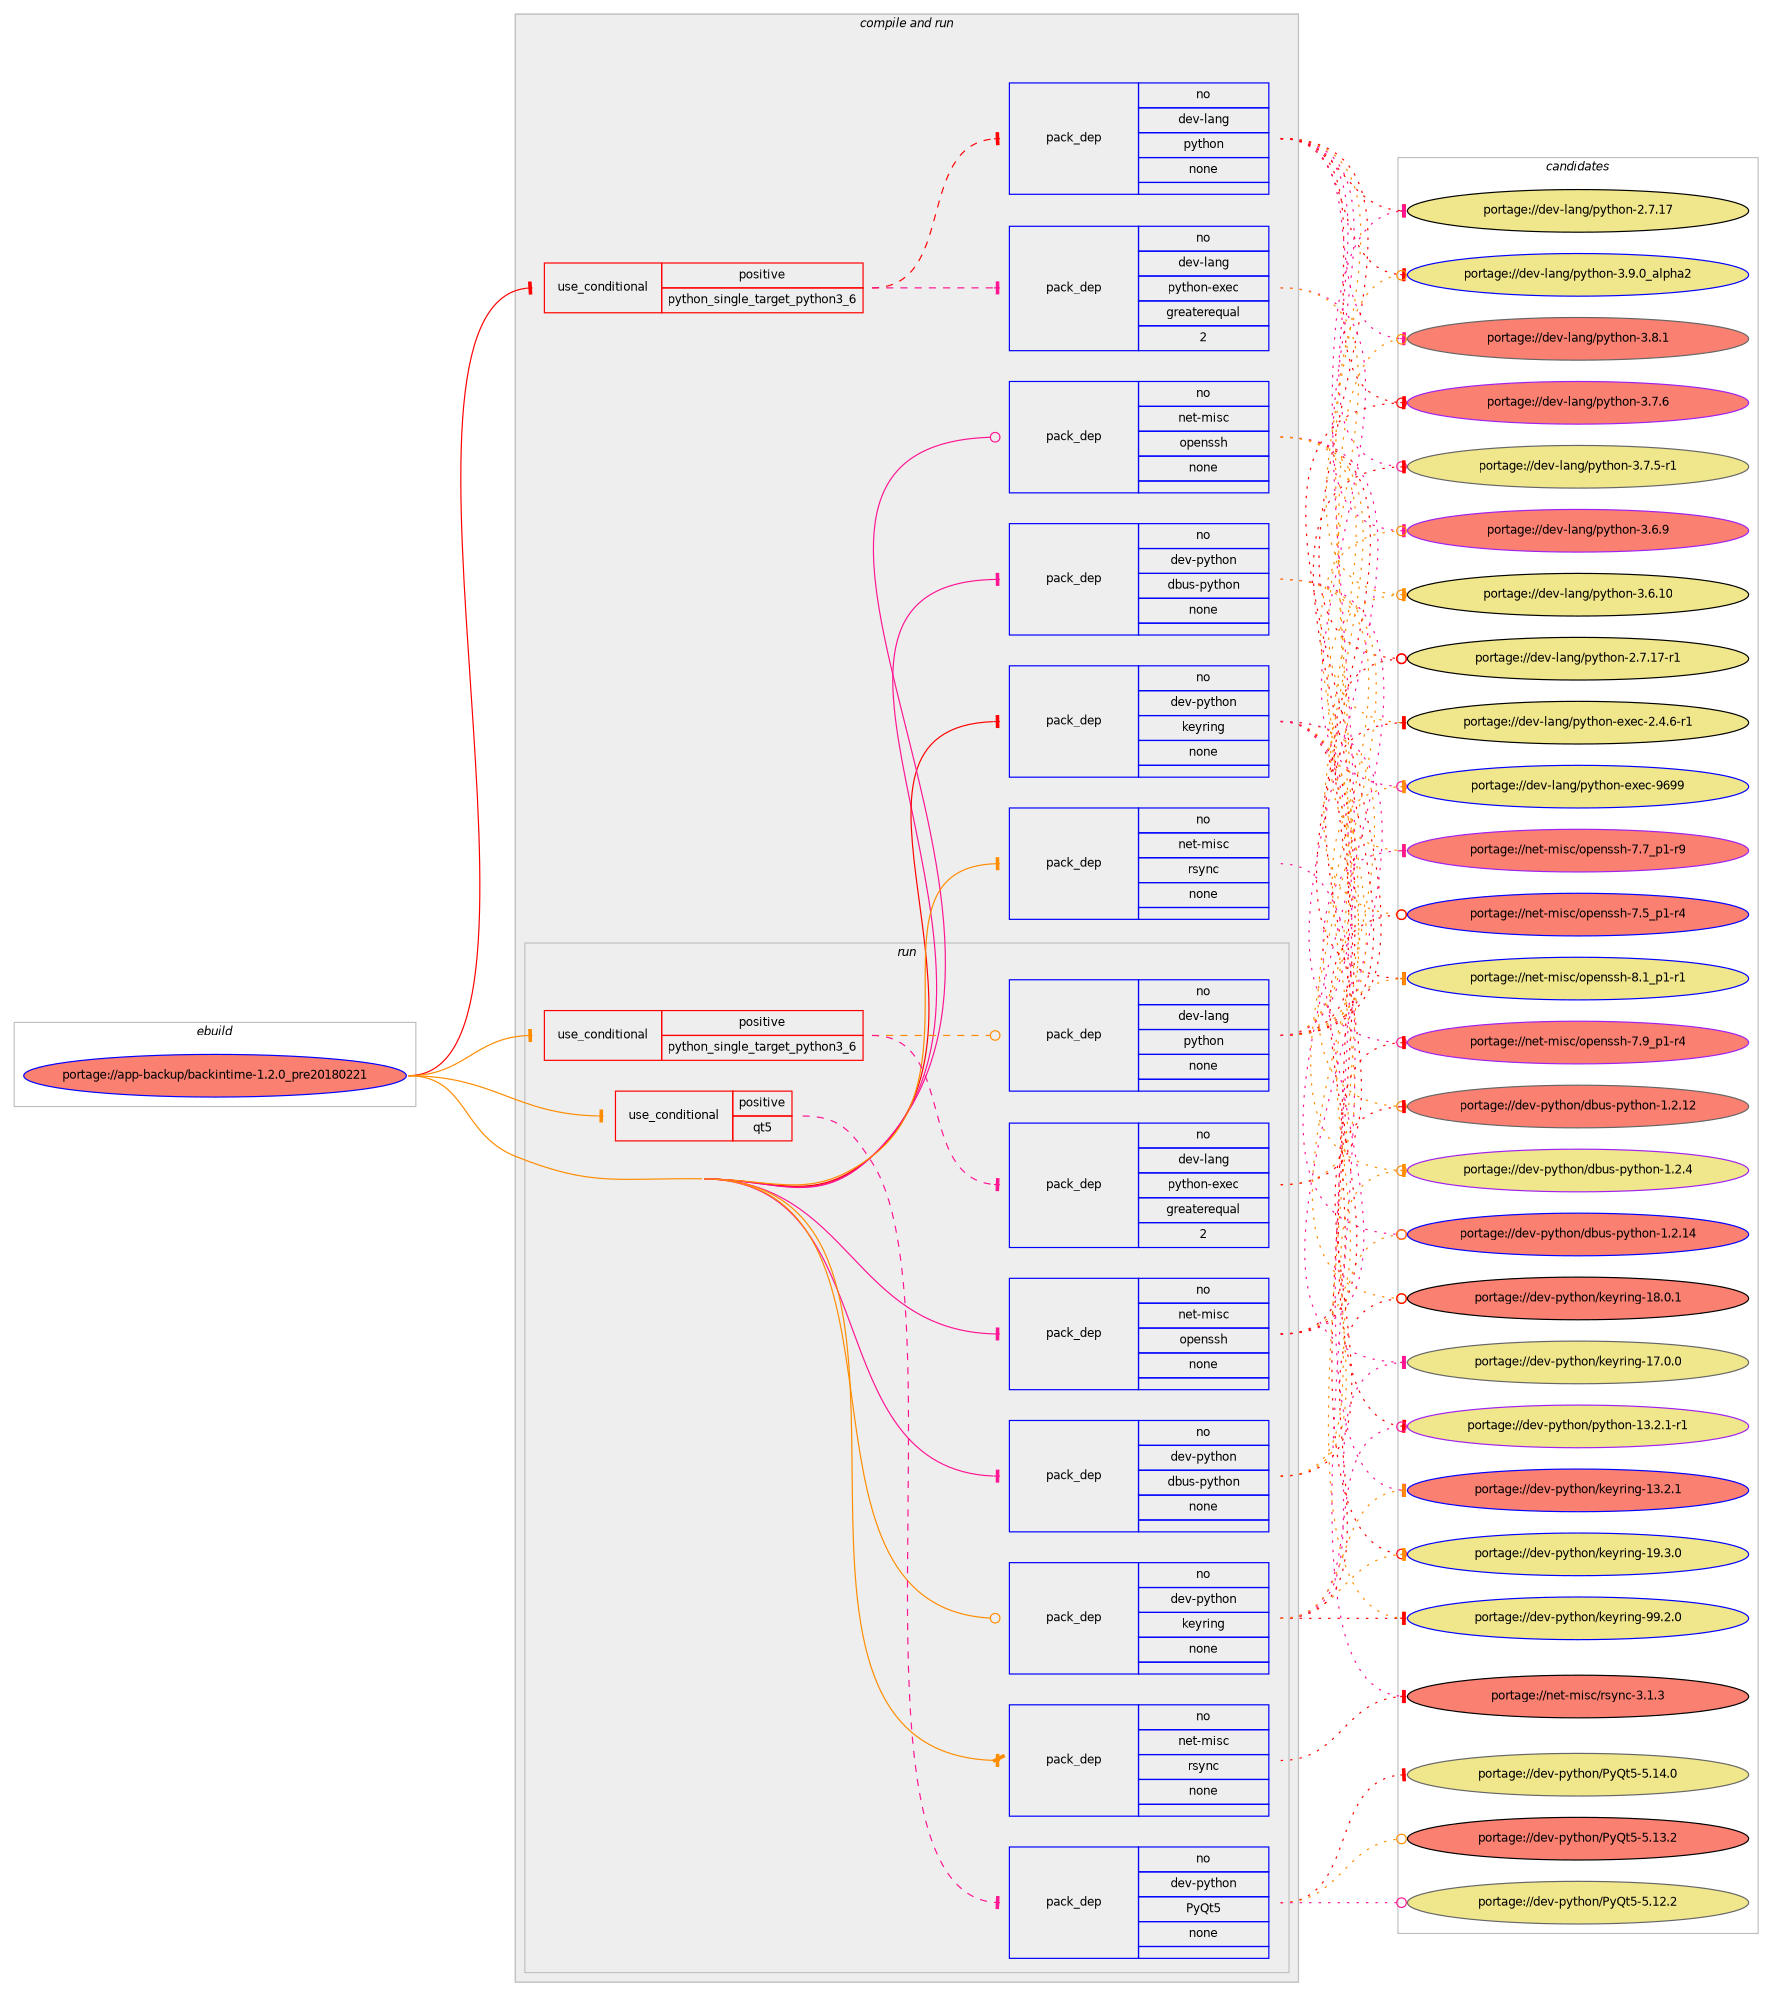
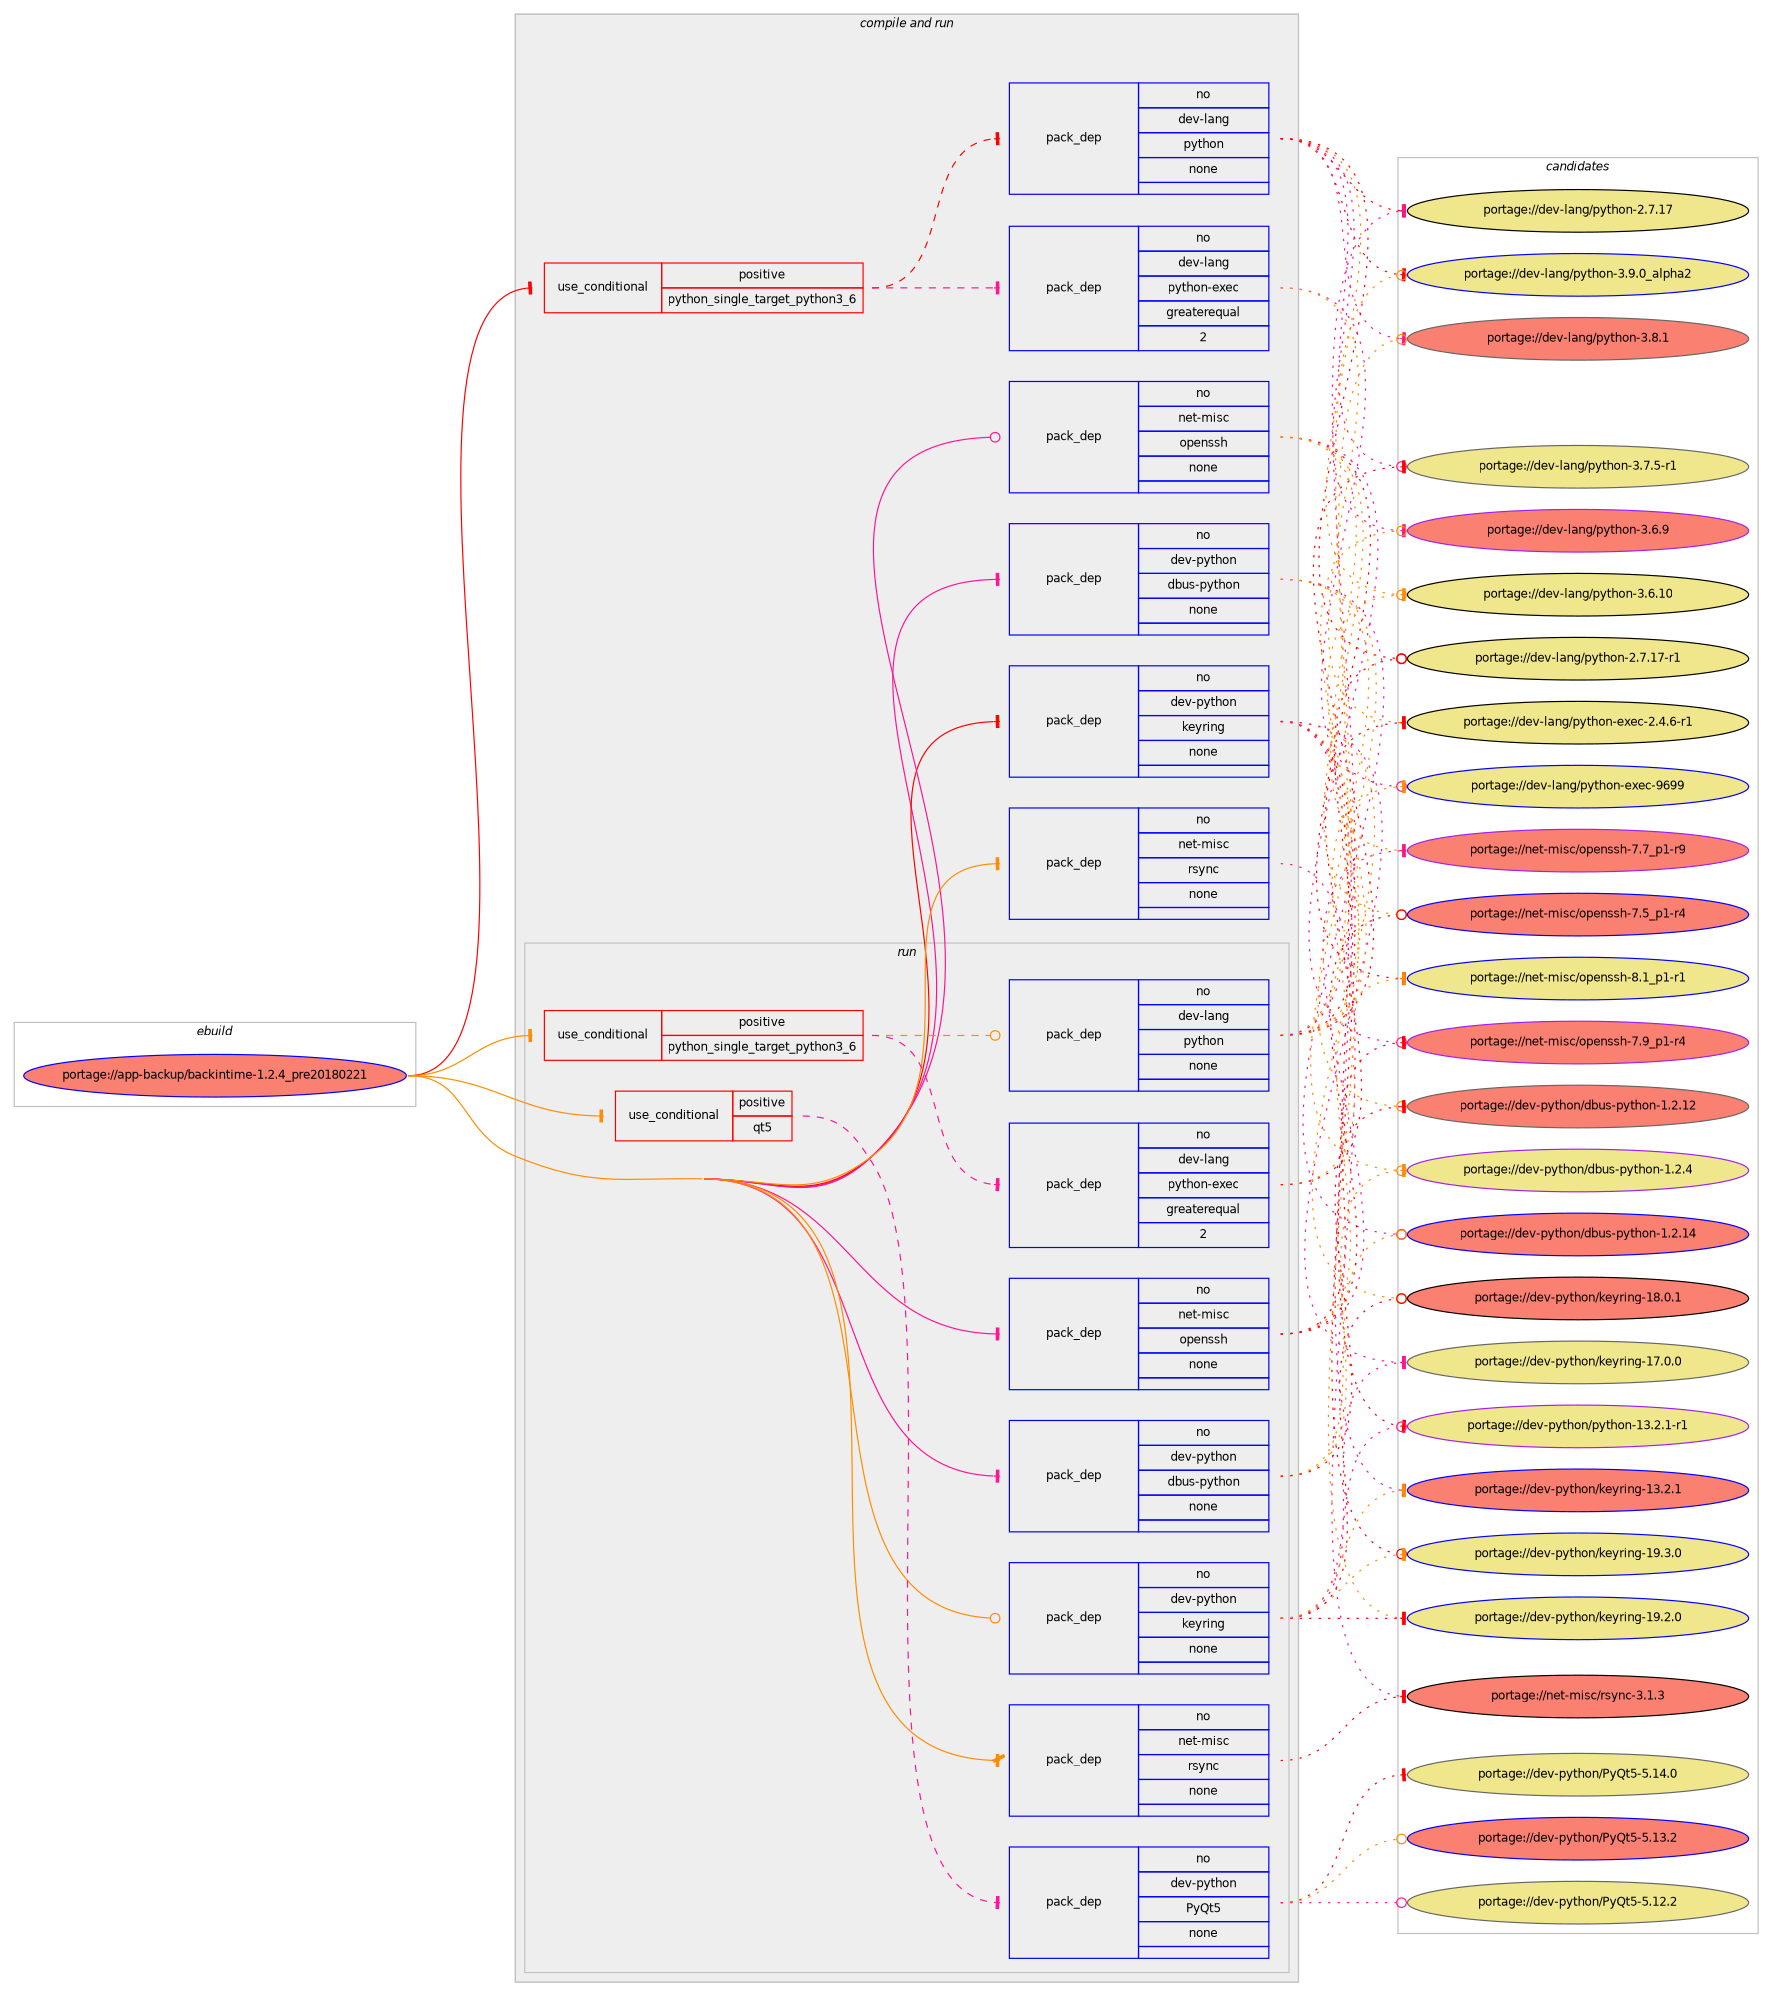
(1578, 403) -> none
(215, 1076) -> (215, 1076)
(1578, 1618) -> (1578, 1618)
(1578, 1839) -> (1578, 1839)
